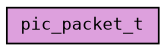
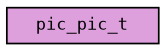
(83, 26) -> (83, 26)
